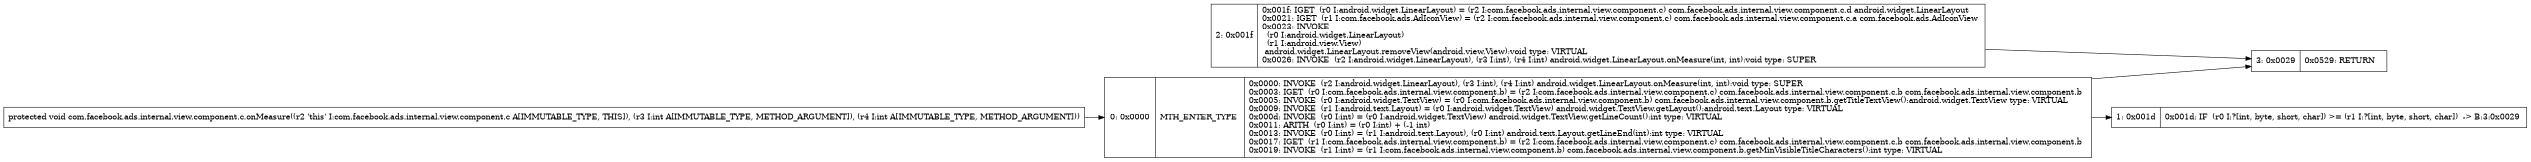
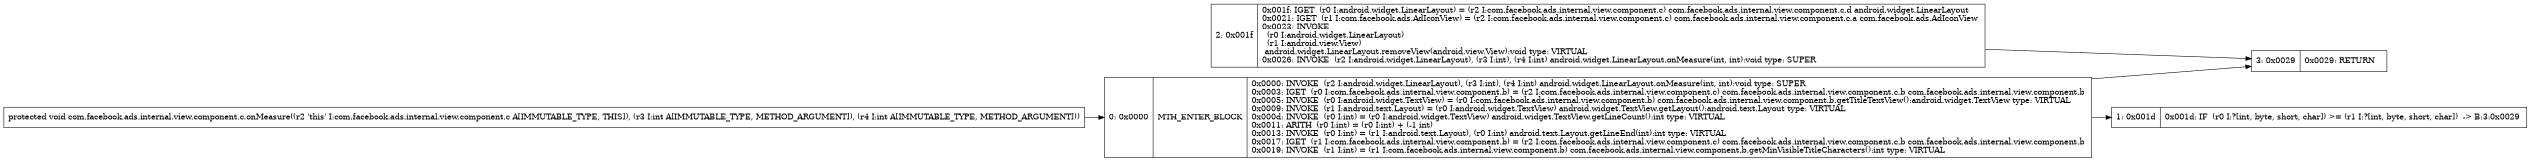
(2344, 61) -> (2344, 61)
(1198, 117) -> (1200, 117)
